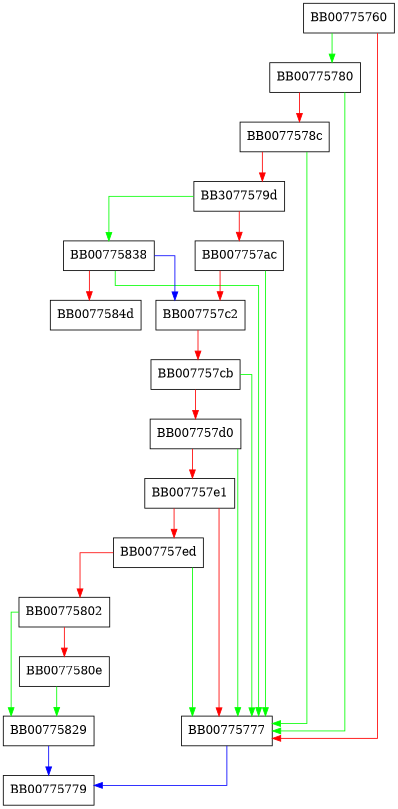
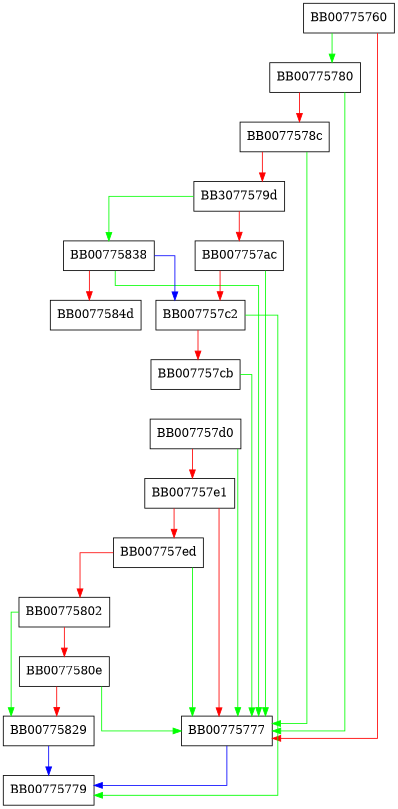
(196, 400) -> none
none -> (278, 627)
(57, 697) -> (57, 697)
none -> (115, 731)
